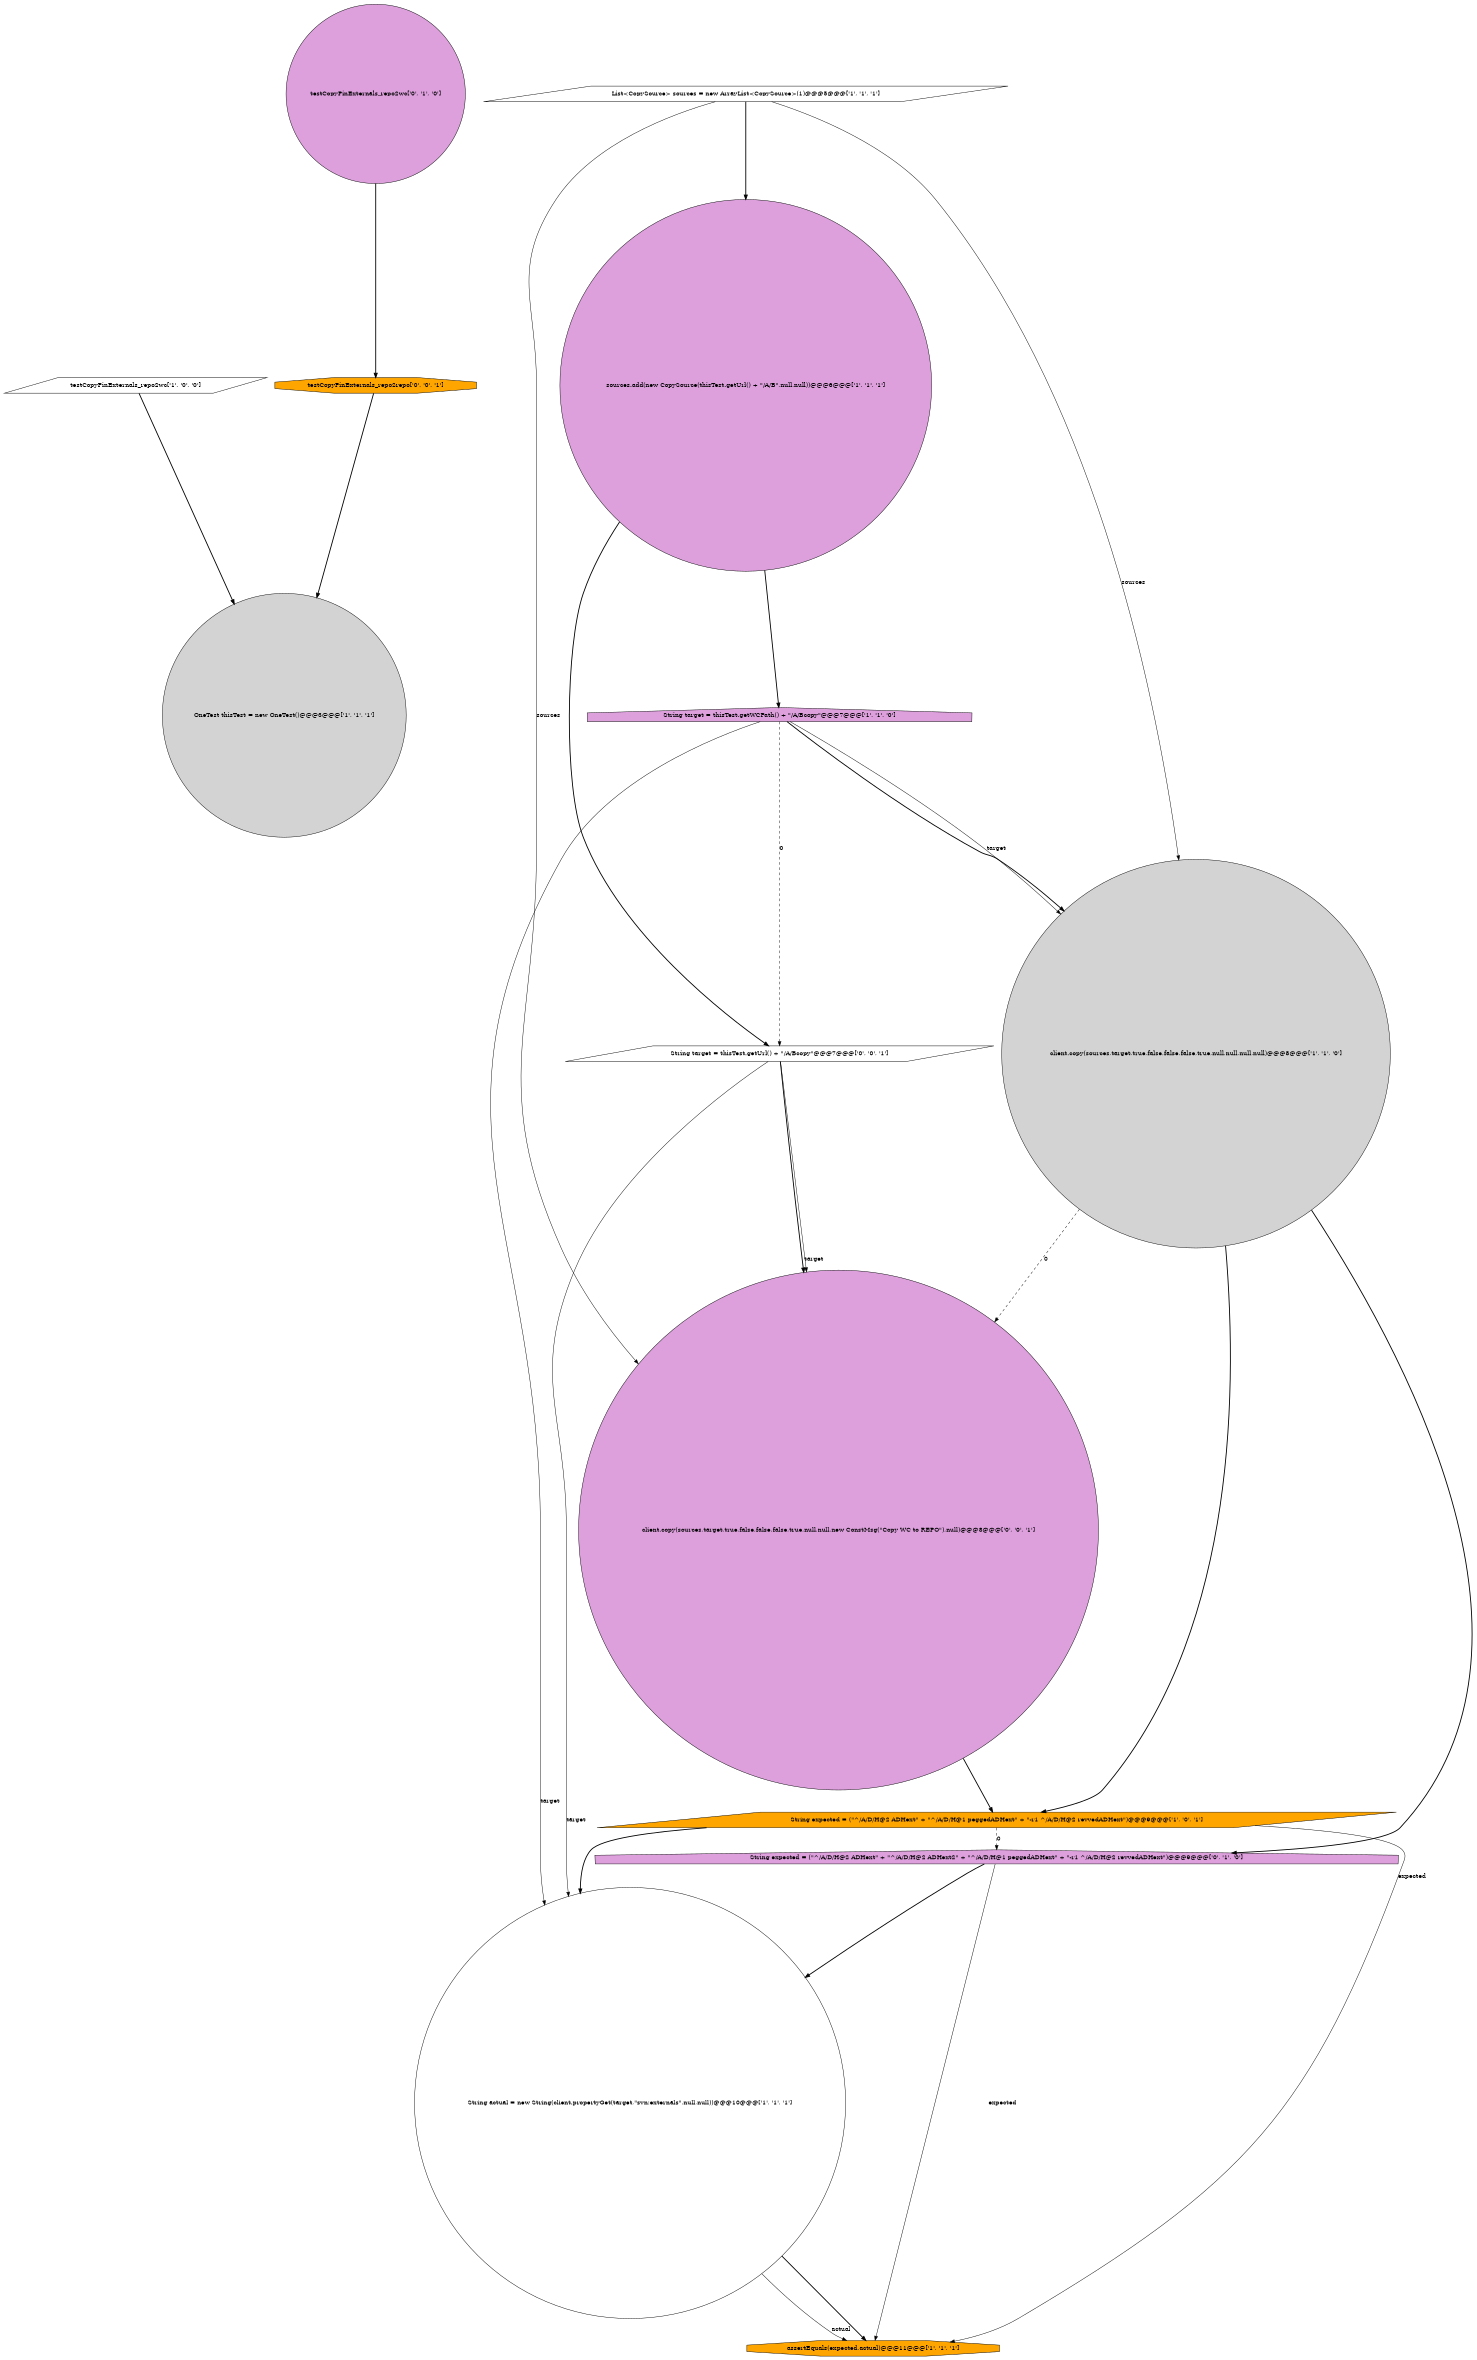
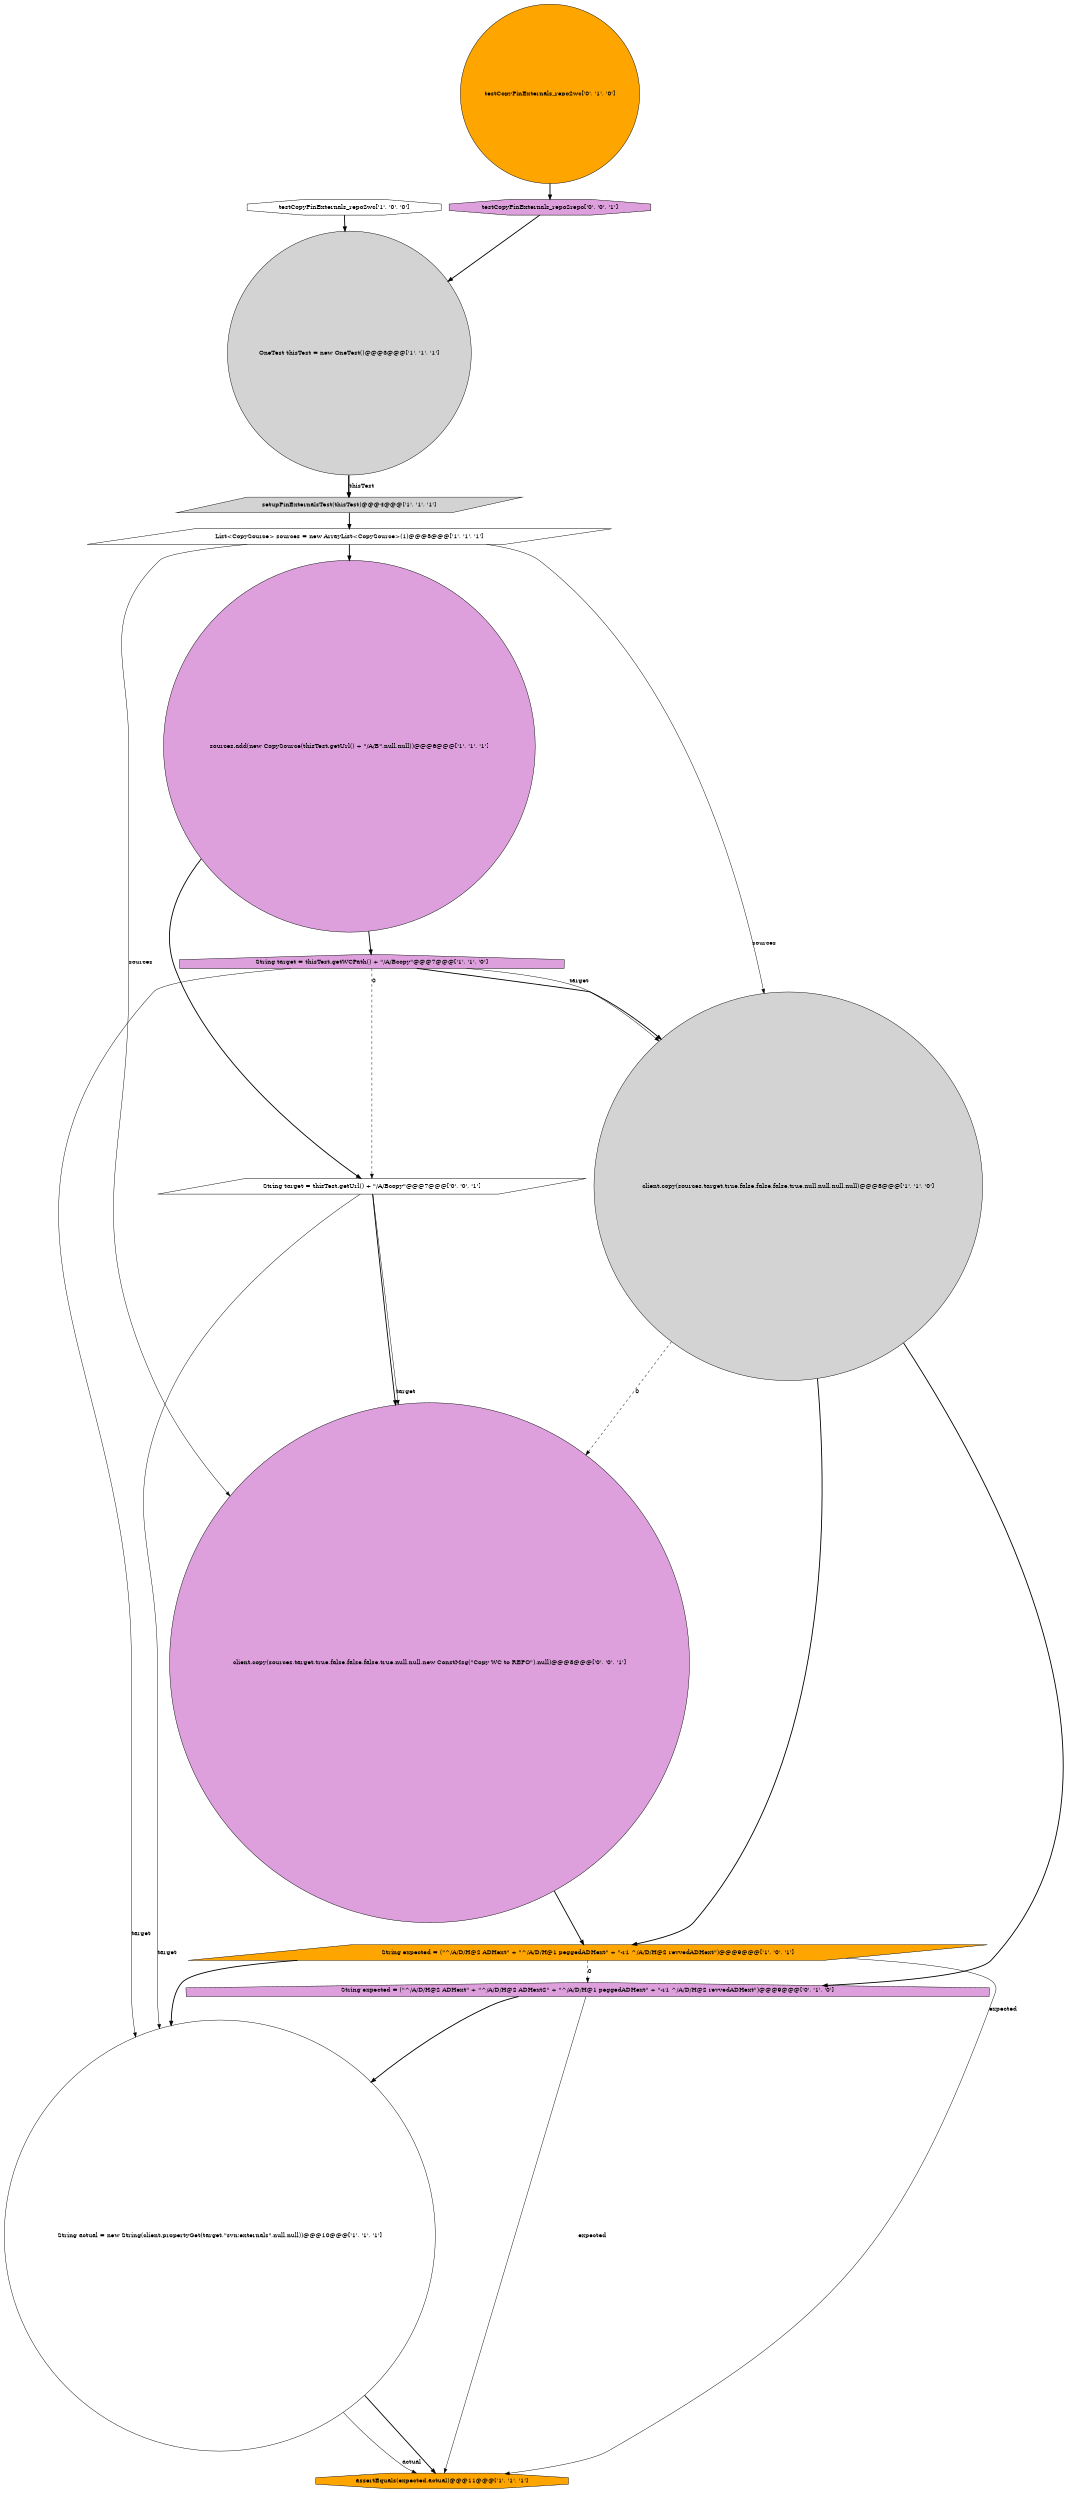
(376, 94) -> (550, 94)
(136, 385) -> (344, 207)
(376, 385) -> (550, 207)
none -> (349, 505)
